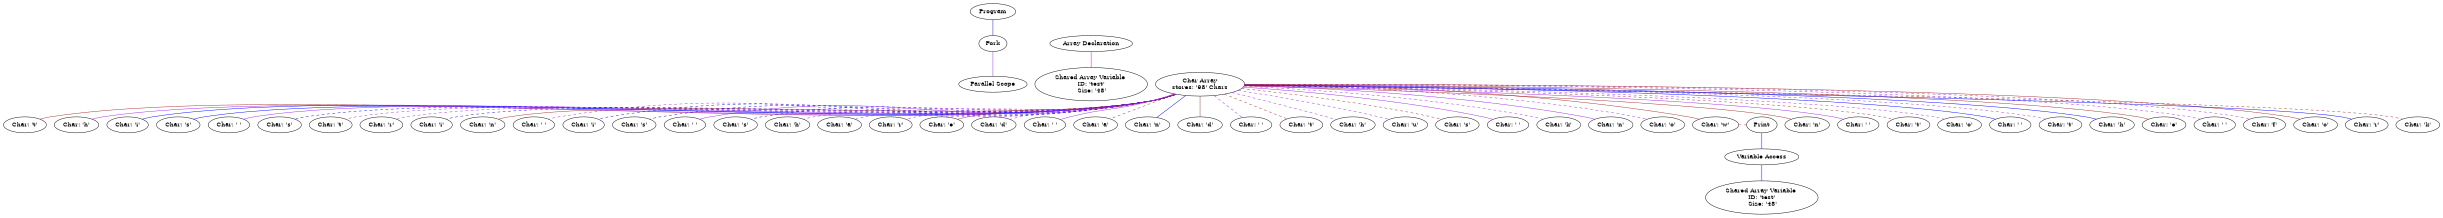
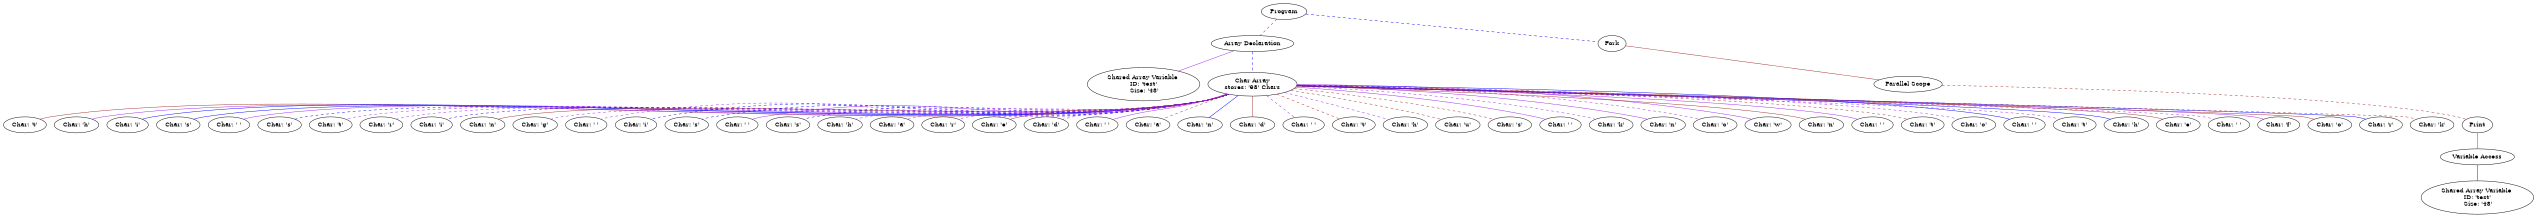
none -> (1268, 27)
(993, 28) -> (1452, 28)
none -> (1252, 62)
(993, 64) -> (1752, 63)
(1748, 89) -> (1781, 99)
(1314, 103) -> (1366, 103)
(1586, 103) -> (1525, 93)
none -> (535, 125)
(1743, 125) -> (2205, 94)
(1762, 141) -> (2477, 141)
